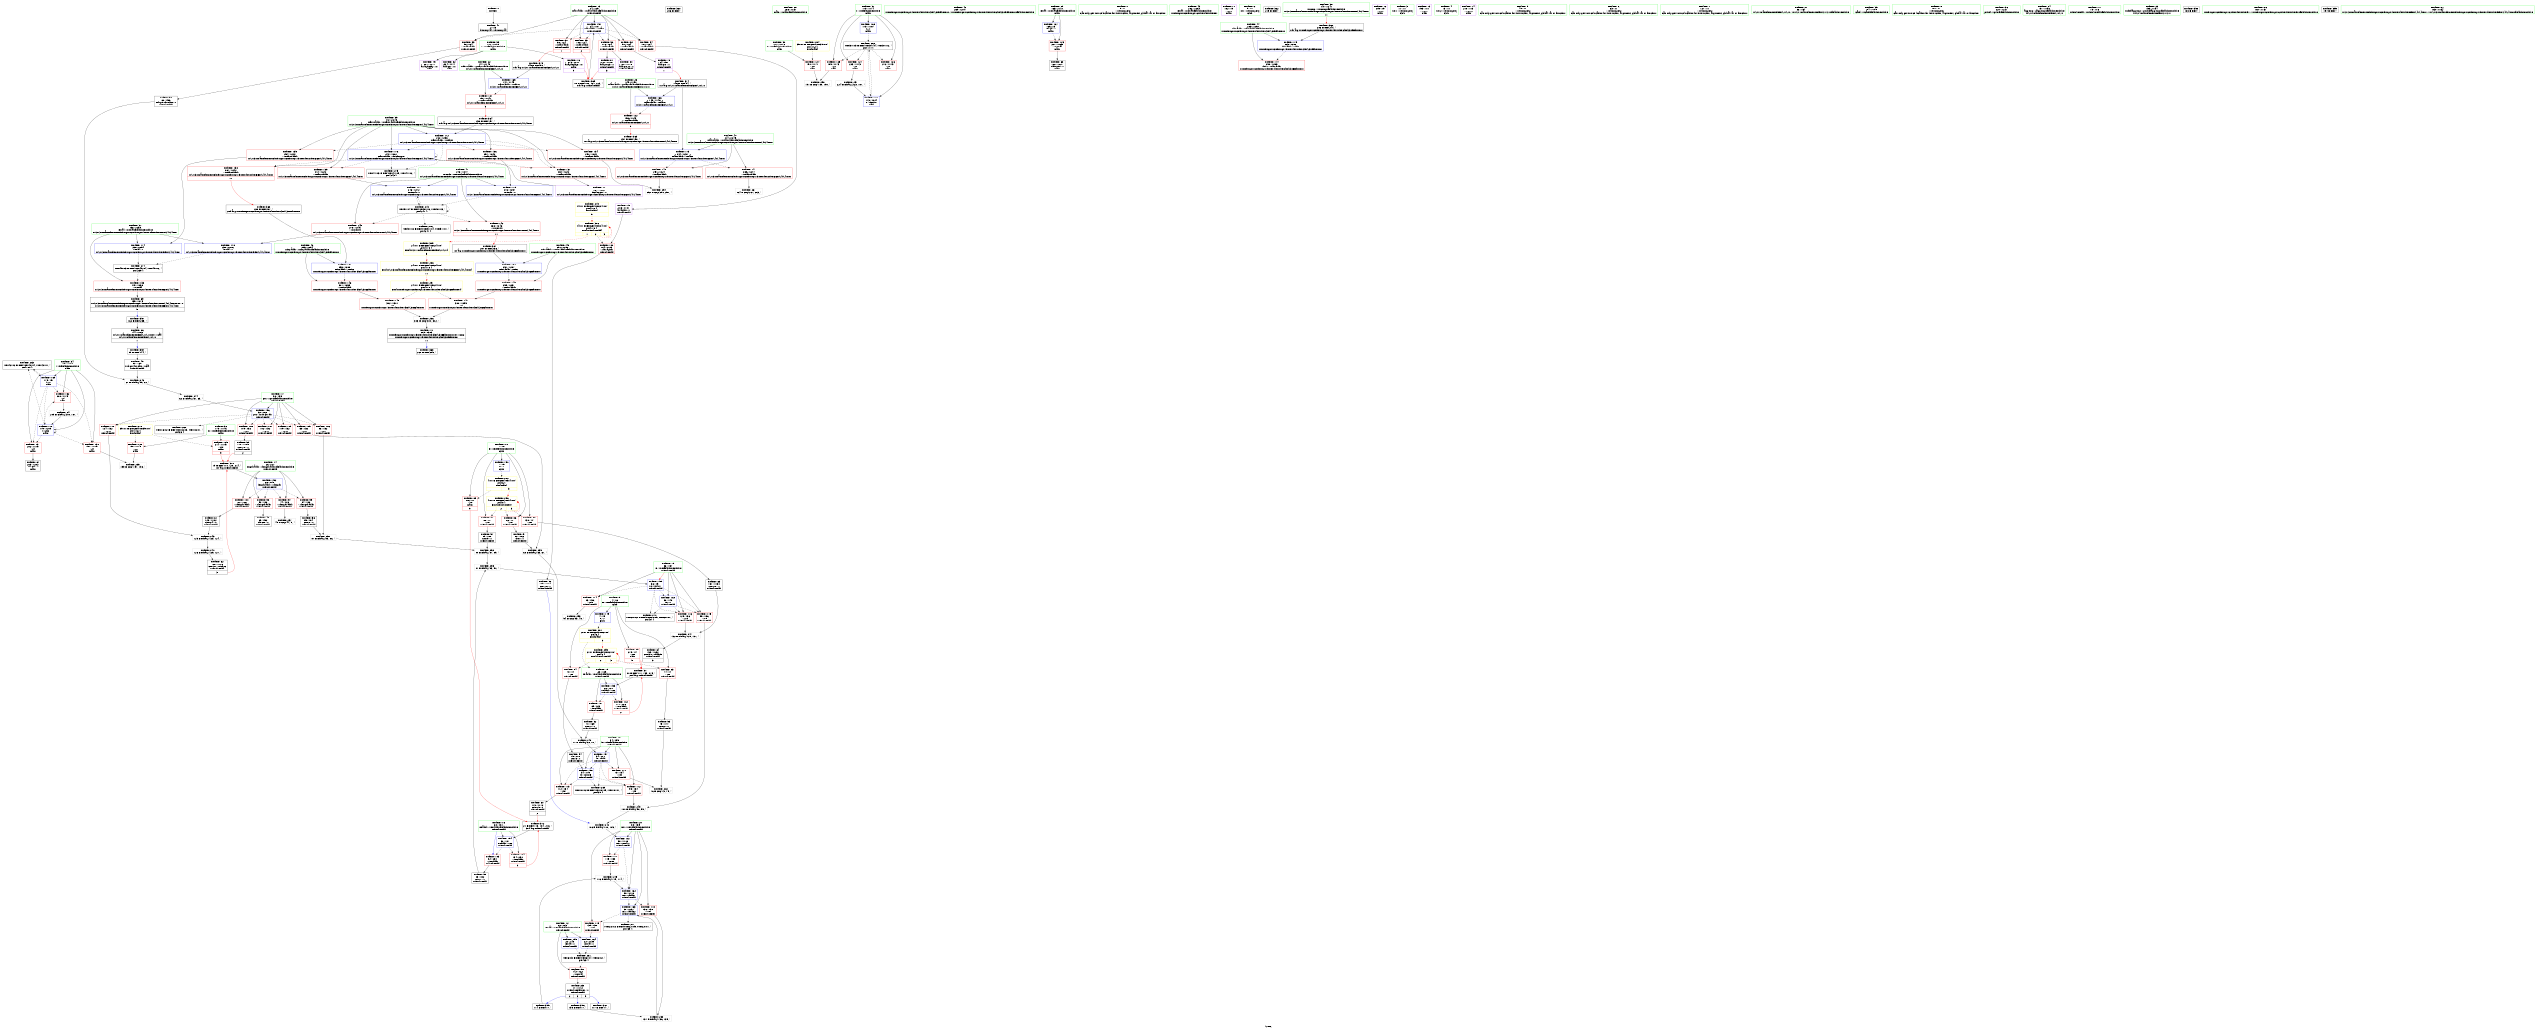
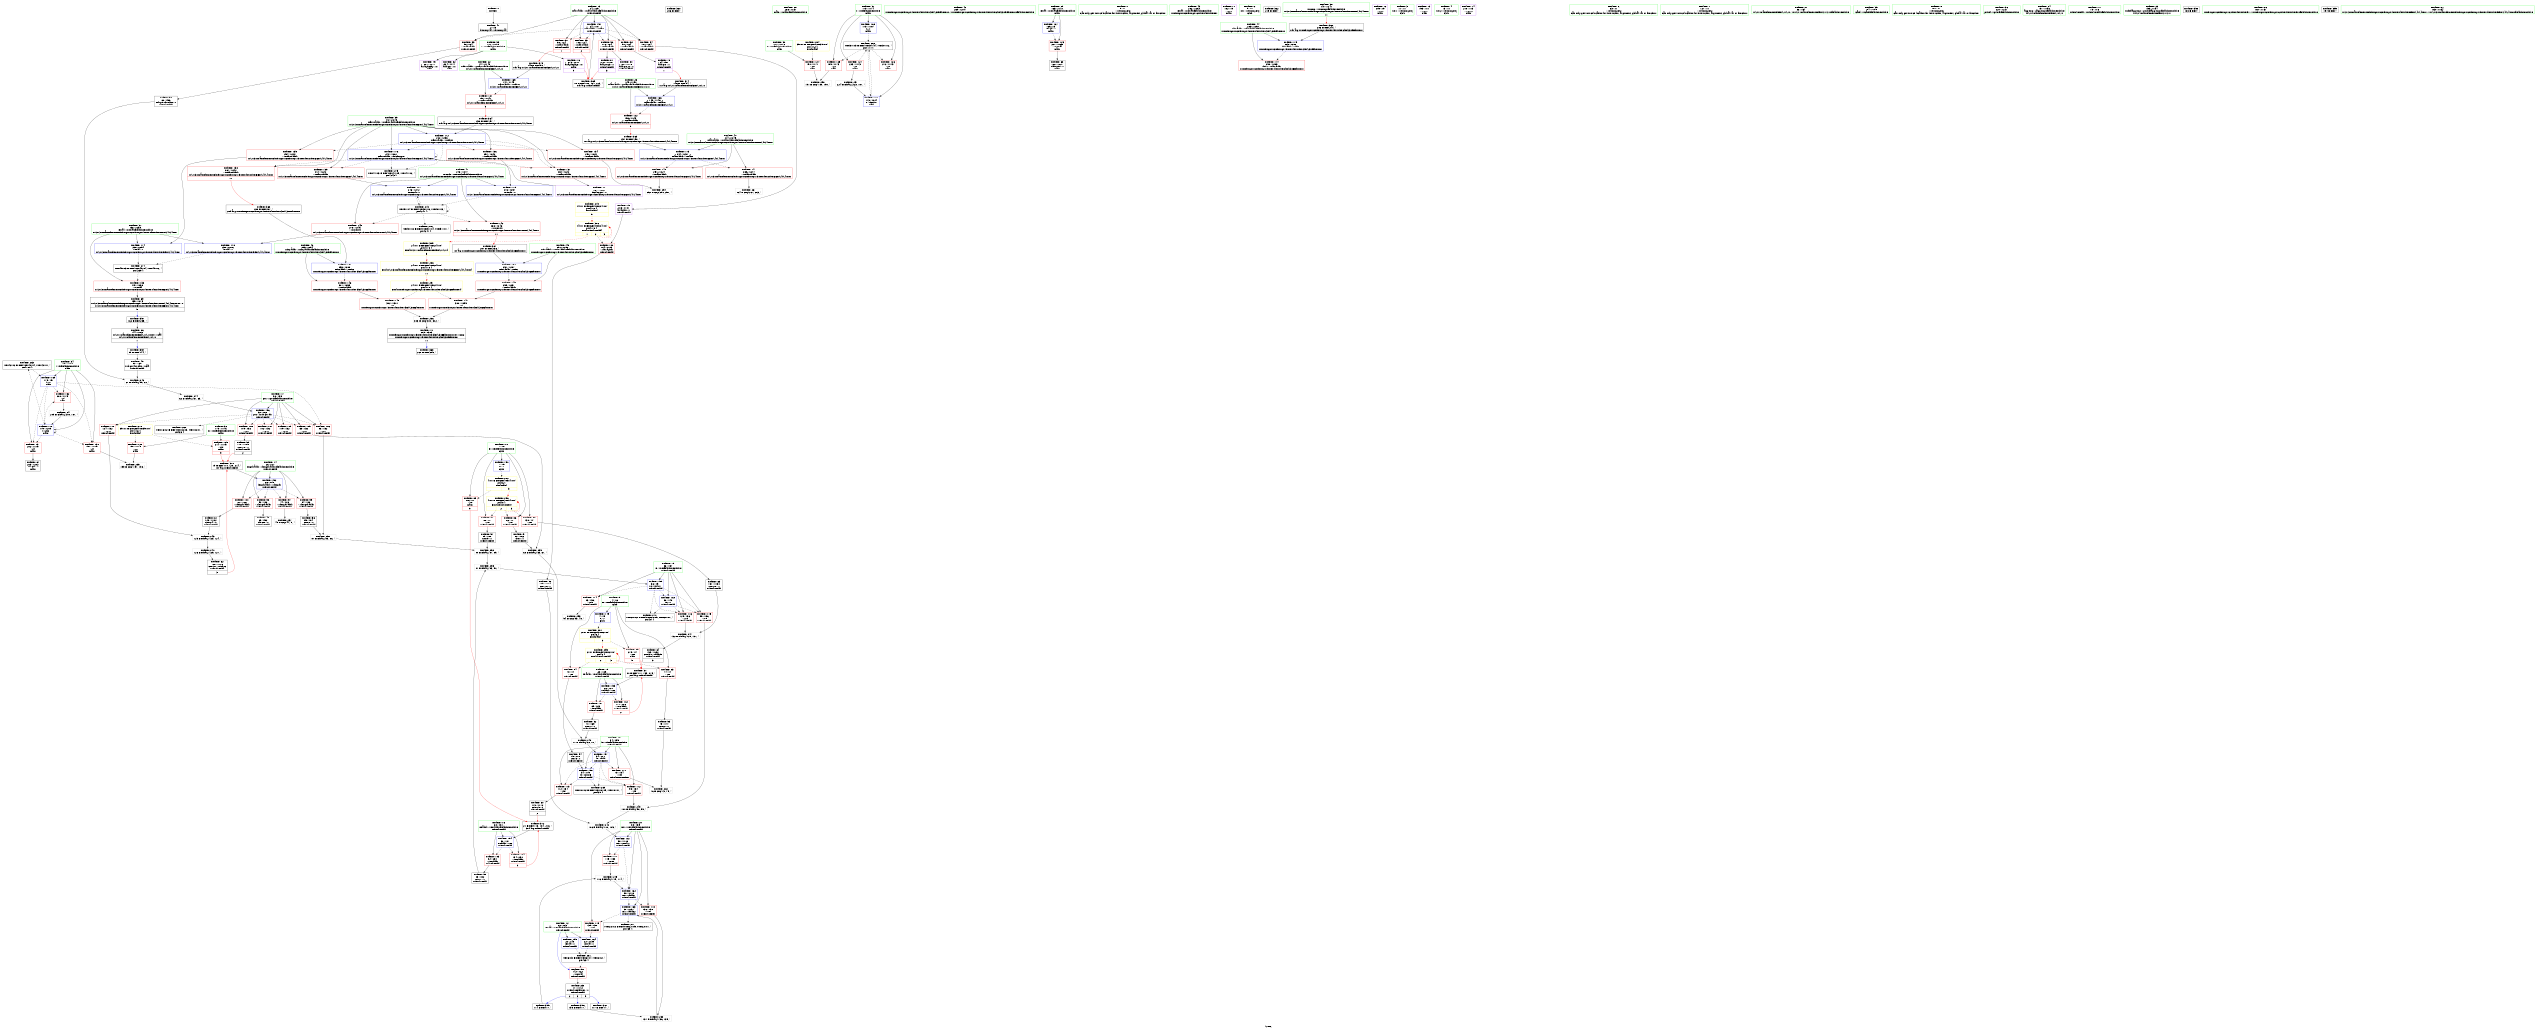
(1523, 10) -> none
(862, 54) -> (863, 56)
(682, 118) -> (654, 146)
(39, 373) -> (196, 388)
none -> (270, 474)
(662, 575) -> (662, 575)
(582, 655) -> (617, 645)
(550, 717) -> (550, 717)
(619, 777) -> (619, 777)
(495, 842) -> (495, 842)
(557, 953) -> (557, 953)
